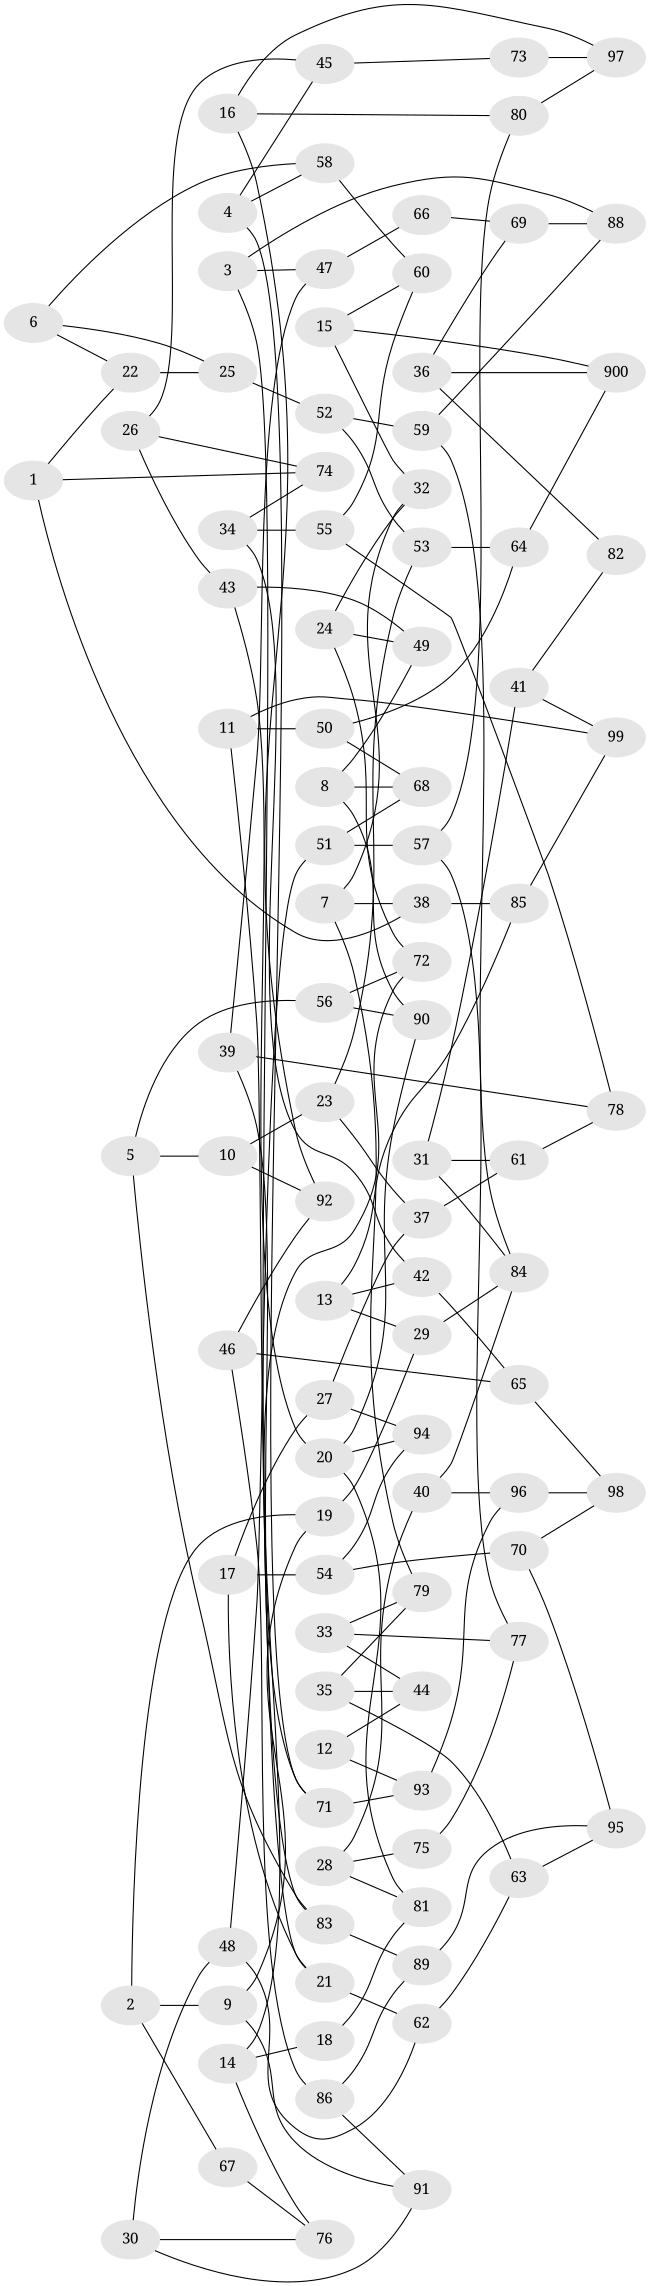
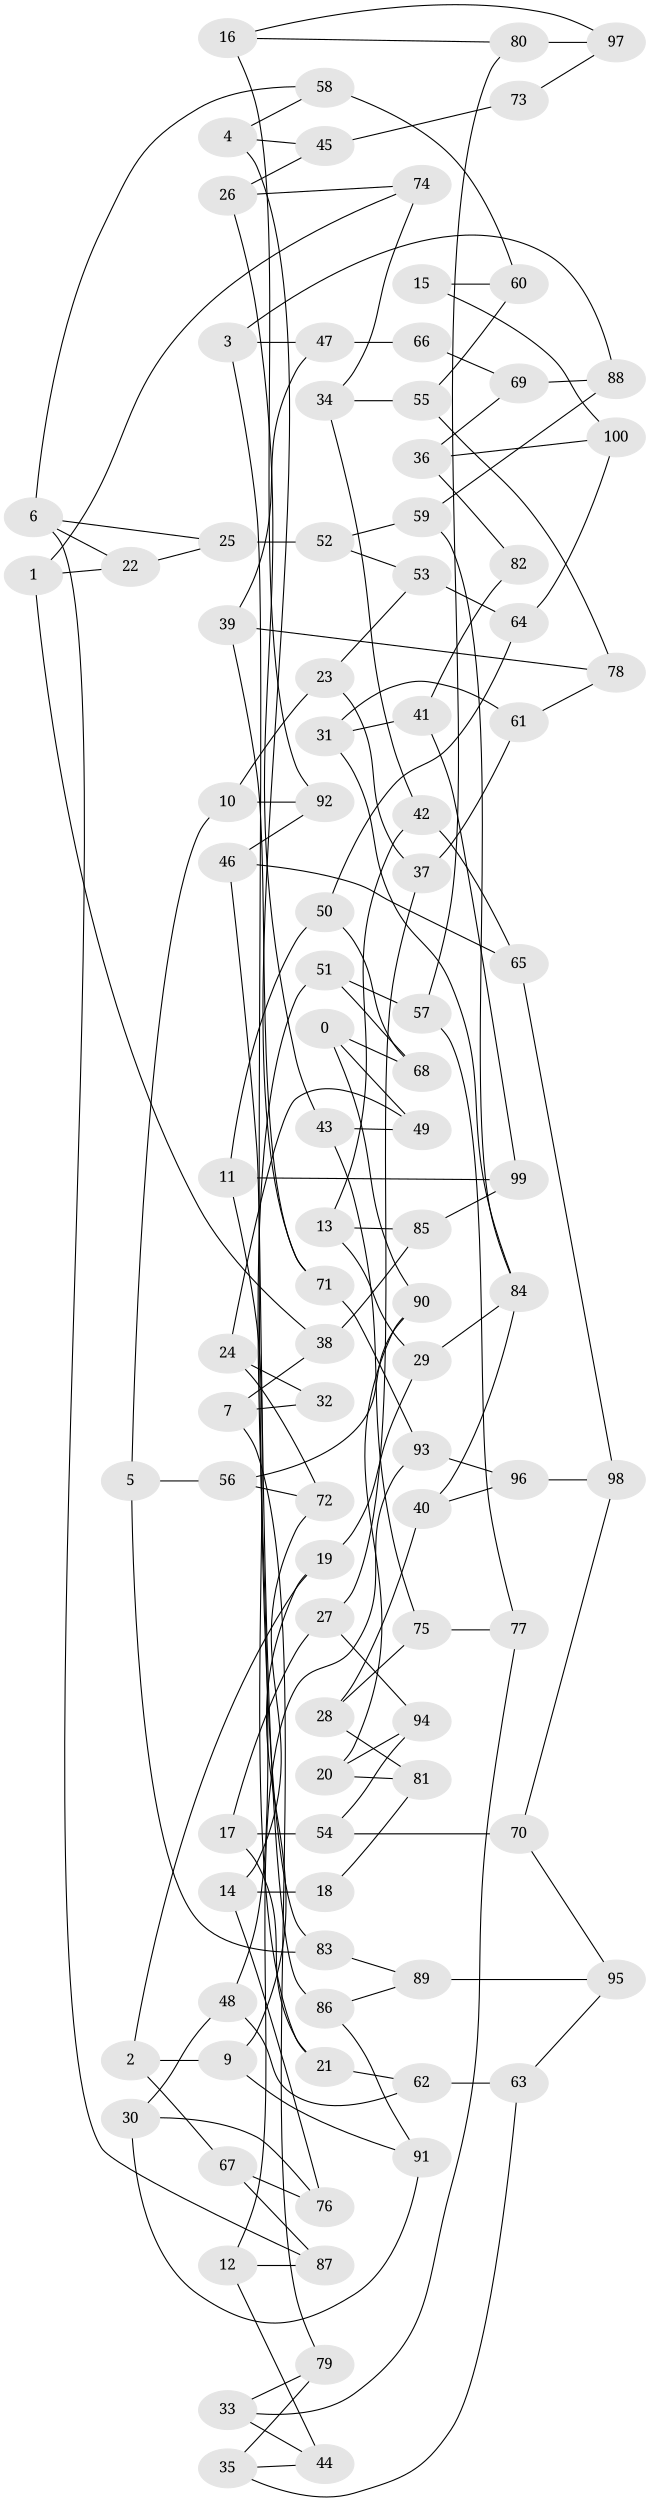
(616, 373) -> (616, 437)
(368, 411) -> none
(325, 787) -> (325, 1029)
(262, 1027) -> (374, 1331)
none -> (325, 2266)
